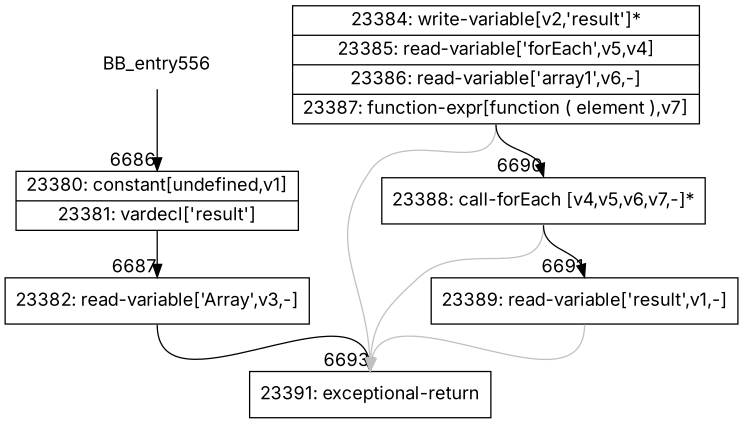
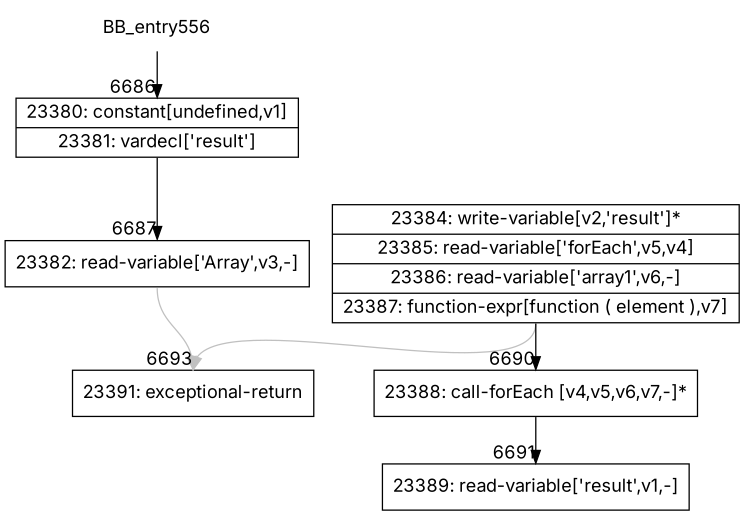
(441, 265) -> none
(257, 349) -> (171, 324)
(484, 349) -> none
